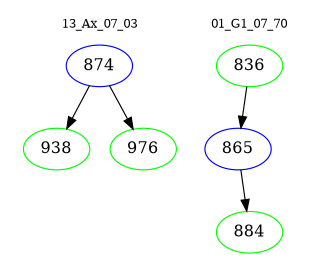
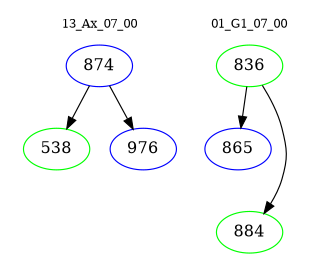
(100, 25) -> (100, 25)
(250, 25) -> (250, 25)
(57, 149) -> (57, 149)
(143, 149) -> (143, 149)
(243, 185) -> (285, 144)
